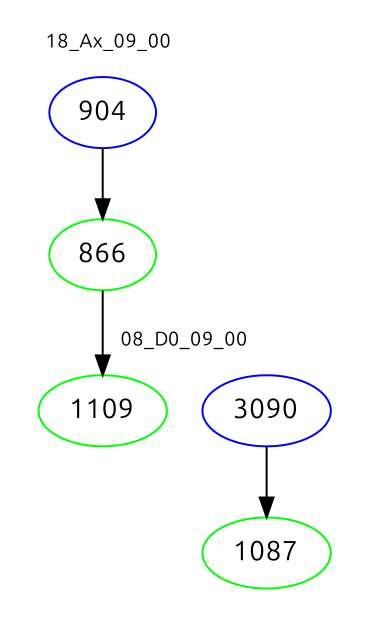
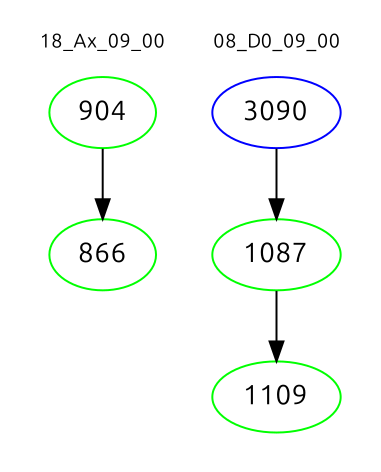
(103, 113) -> (103, 113)
(103, 334) -> (276, 316)
